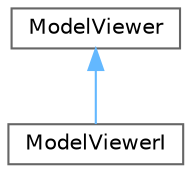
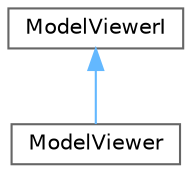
(96, 97) -> (96, 97)
